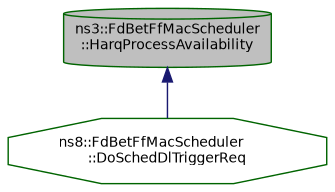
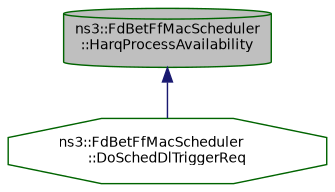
(167, 151) -> (167, 151)
